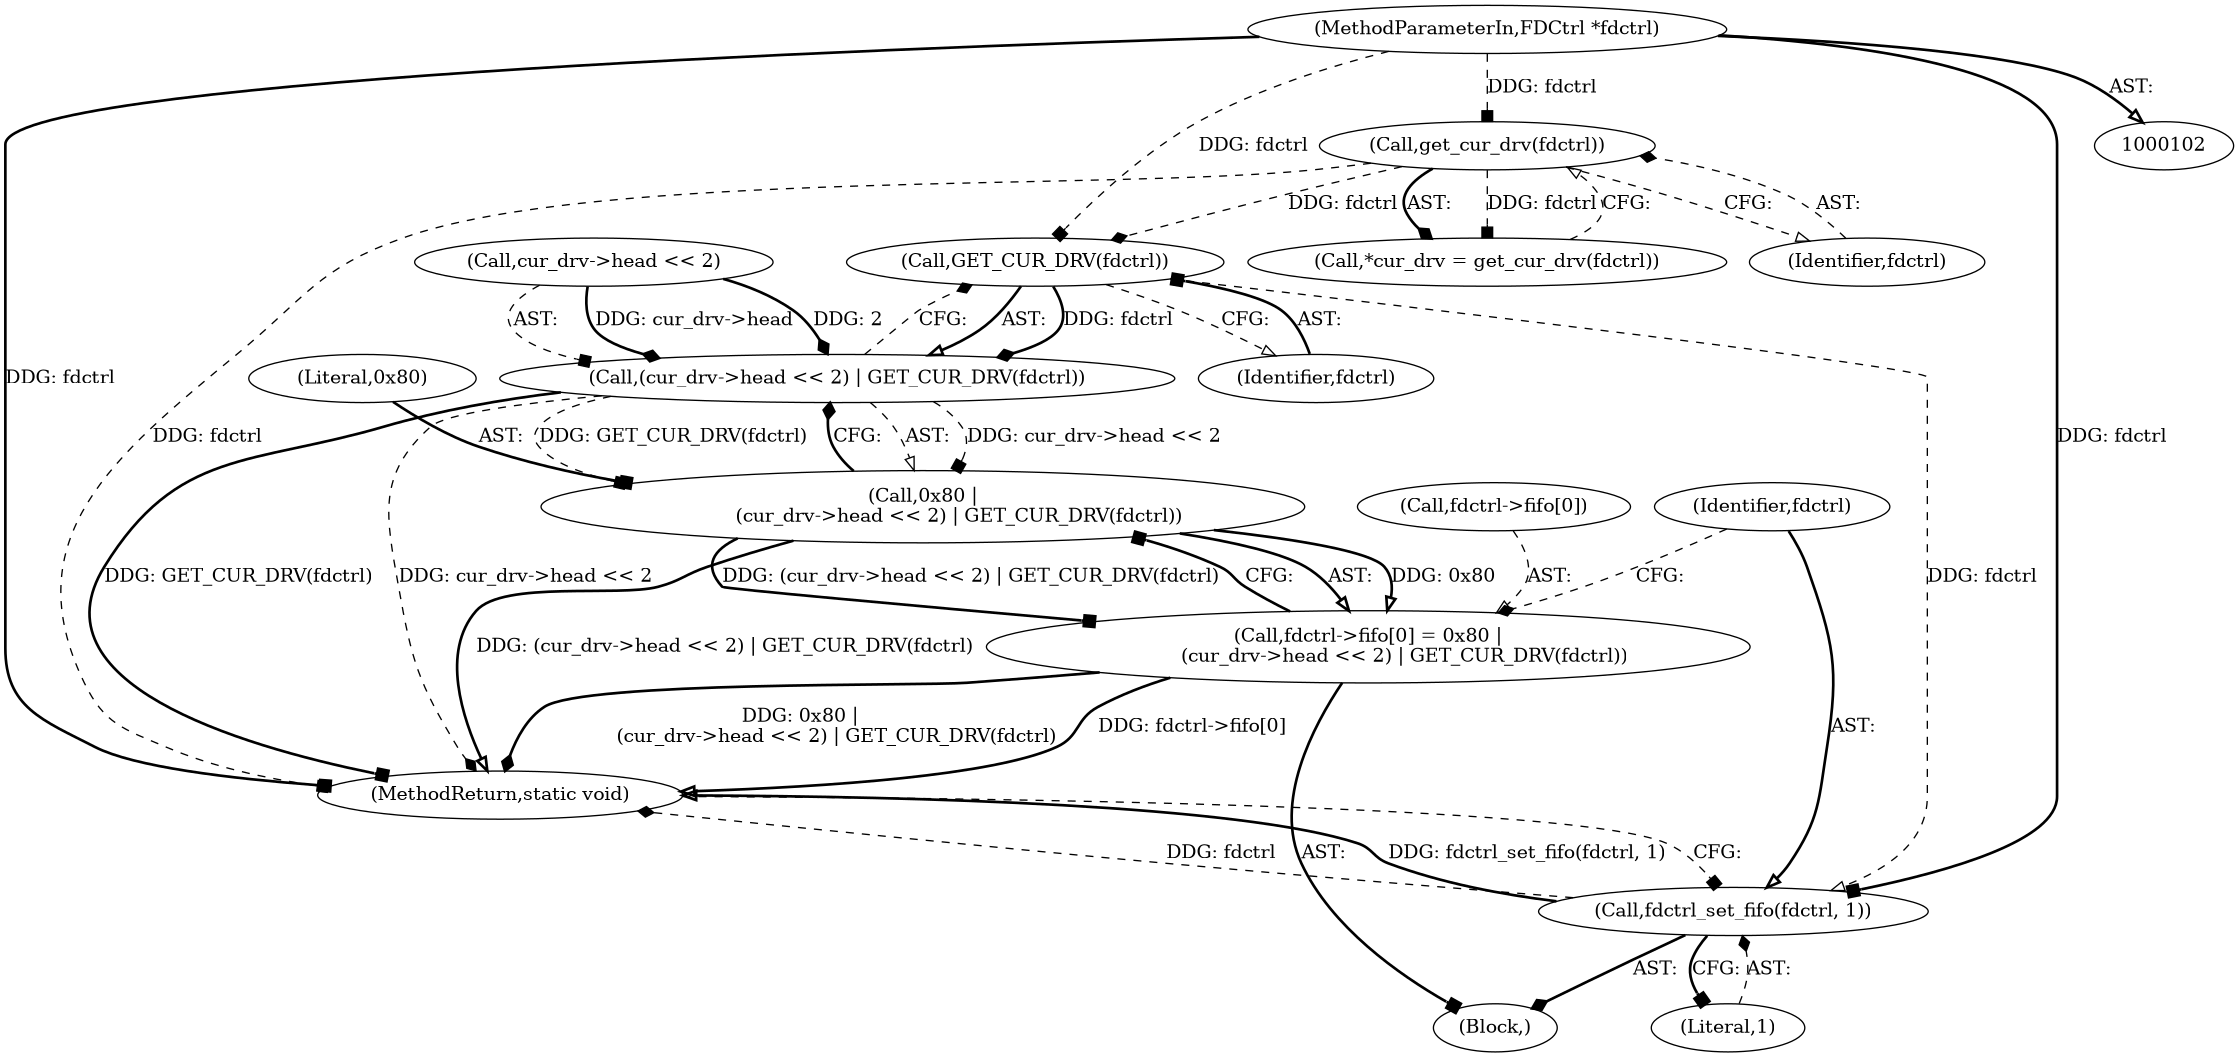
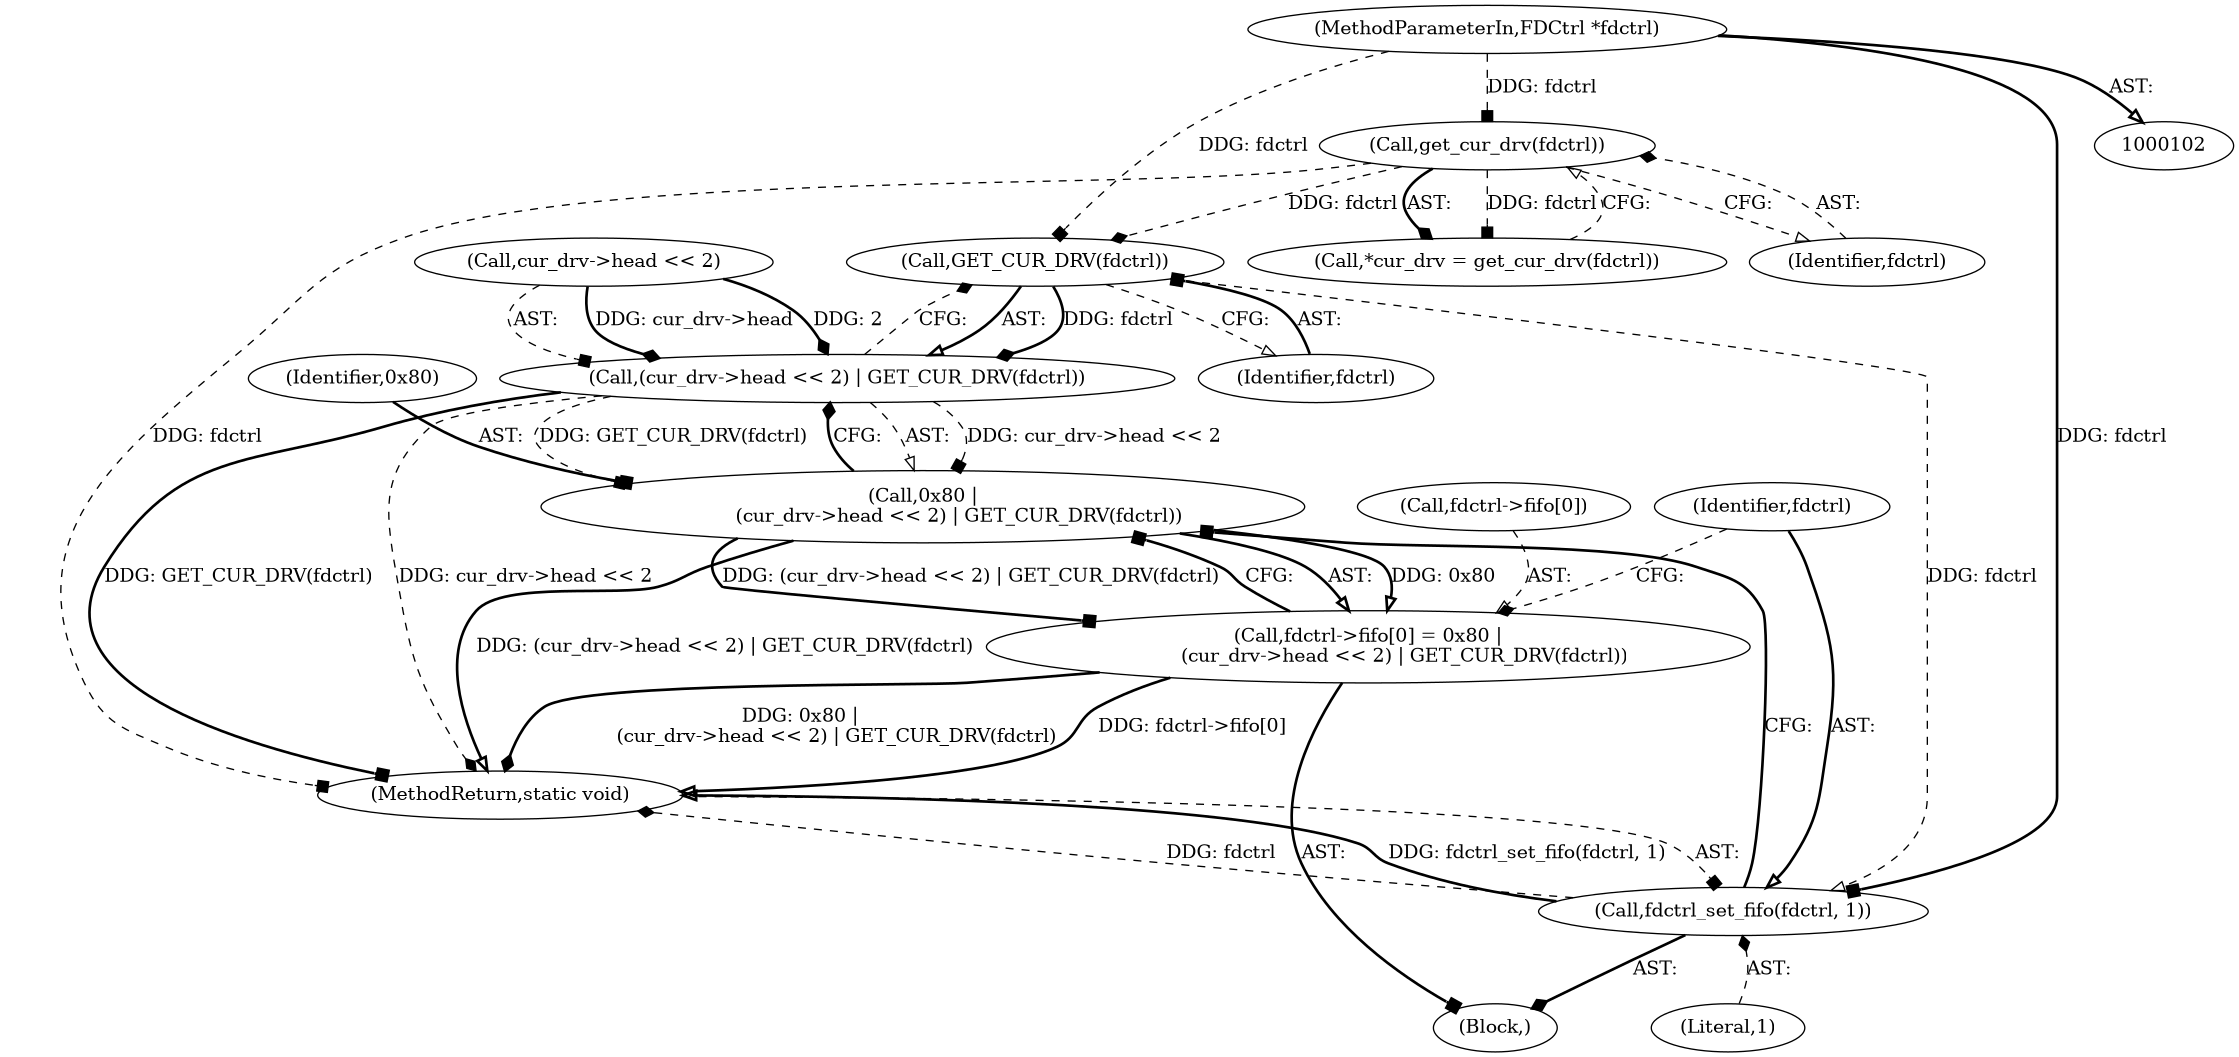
(193, 98) -> none
(362, 379) -> (362, 379)
(1721, 853) -> (1721, 853)
(1691, 963) -> (1636, 555)
